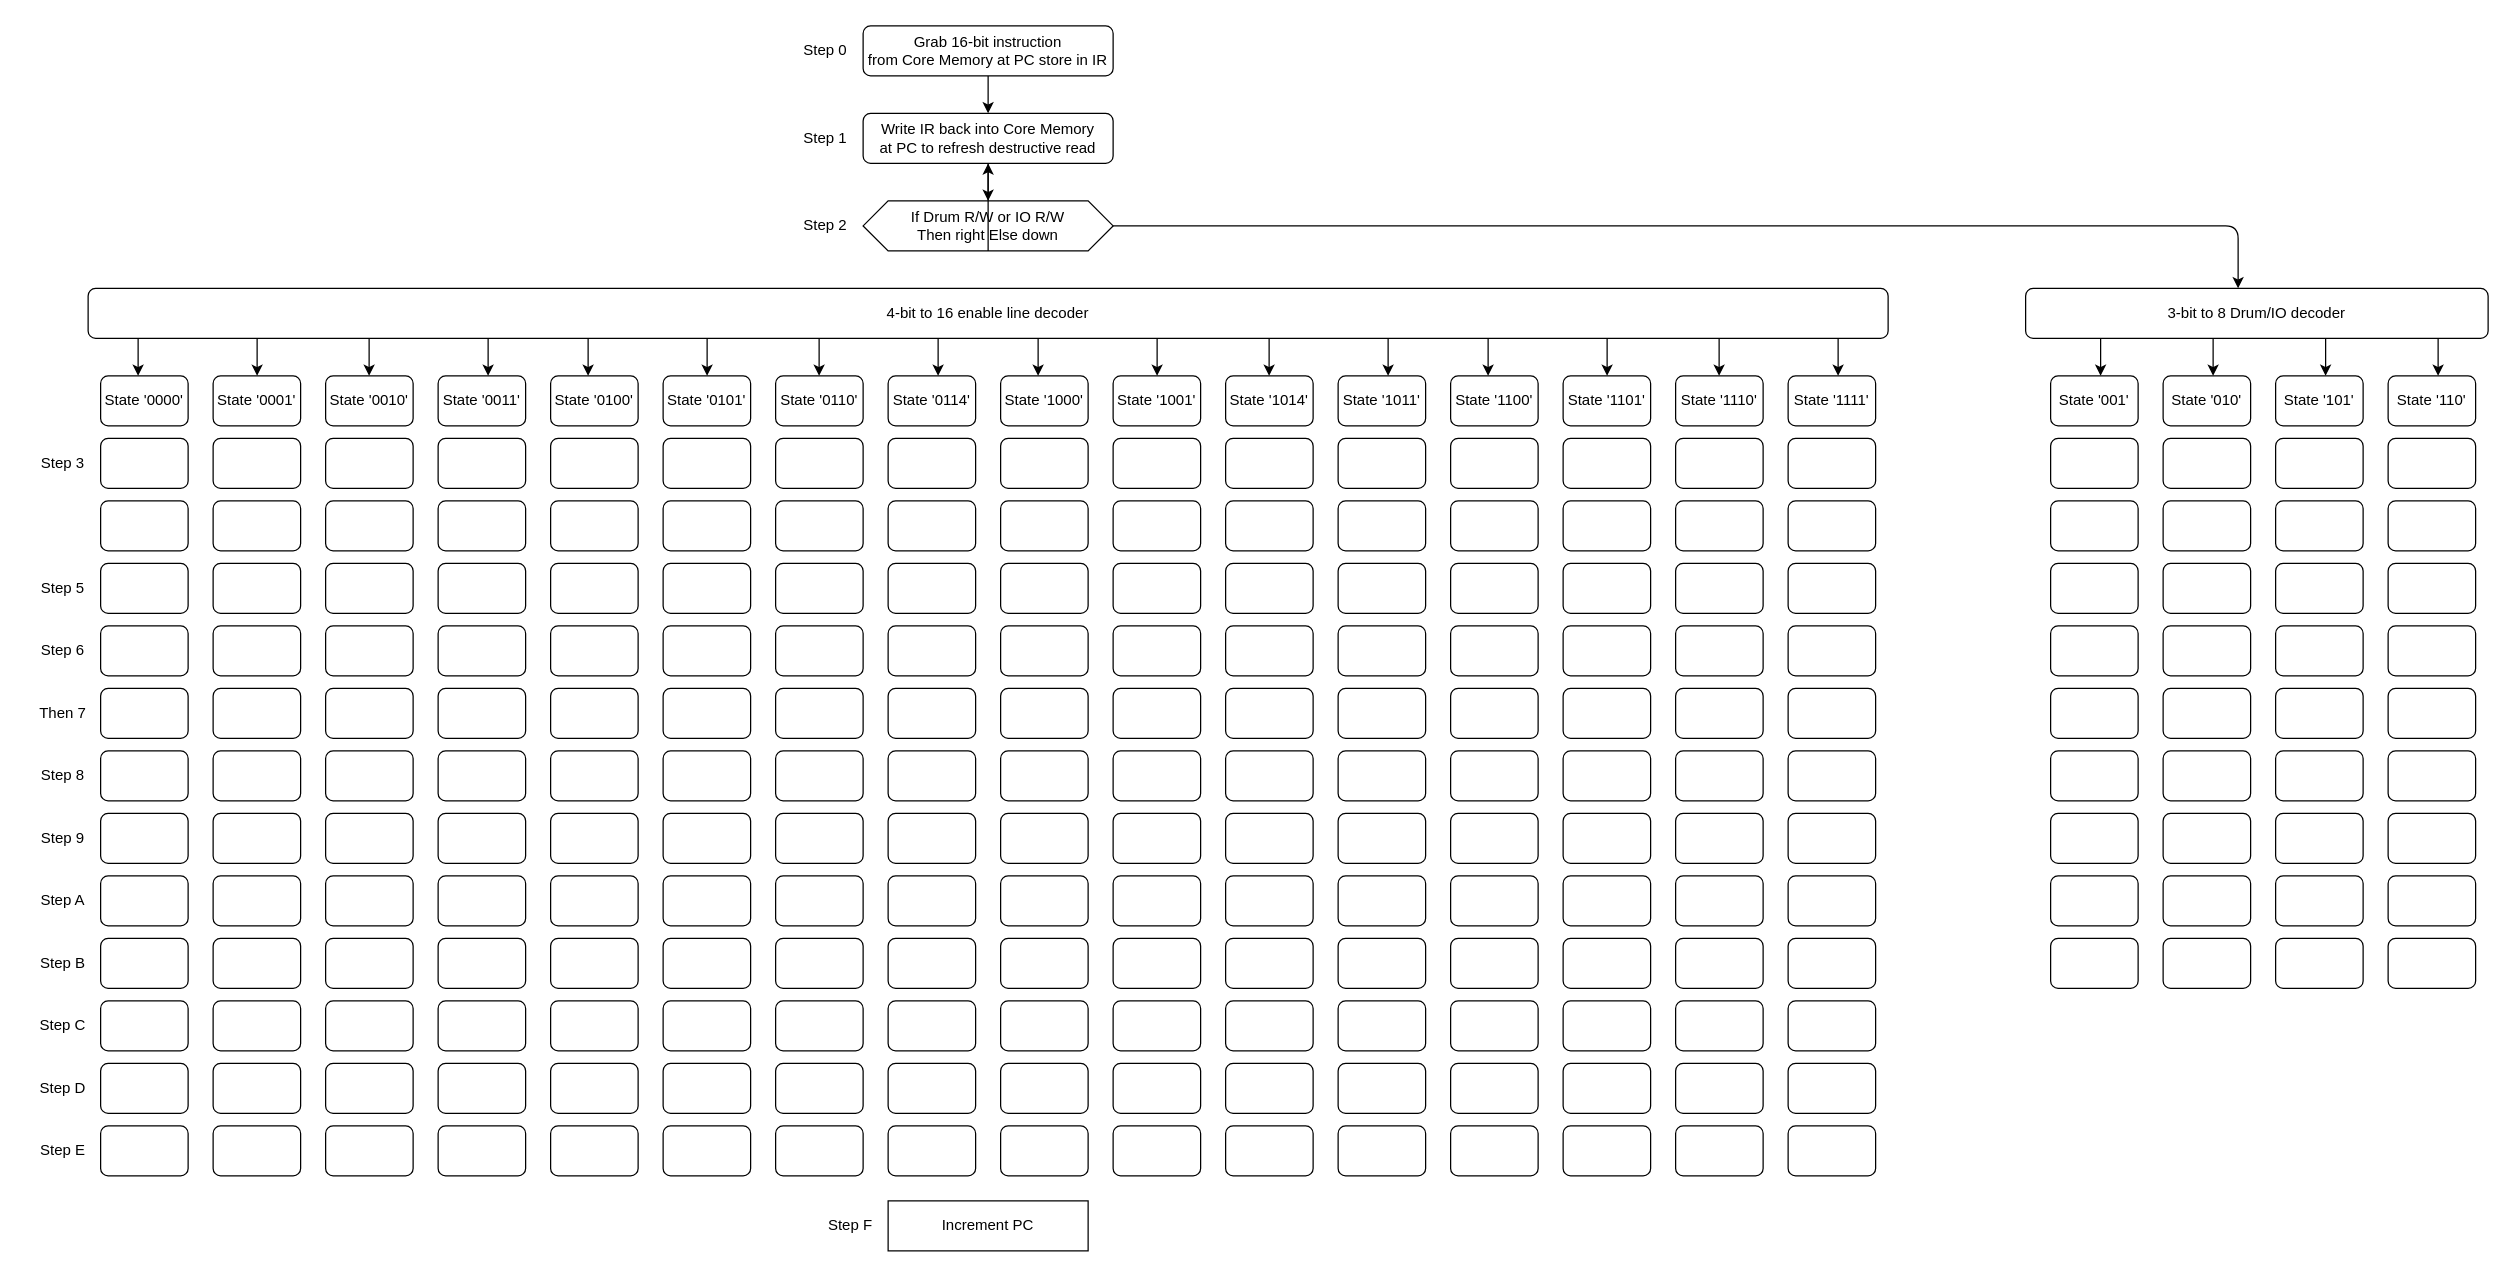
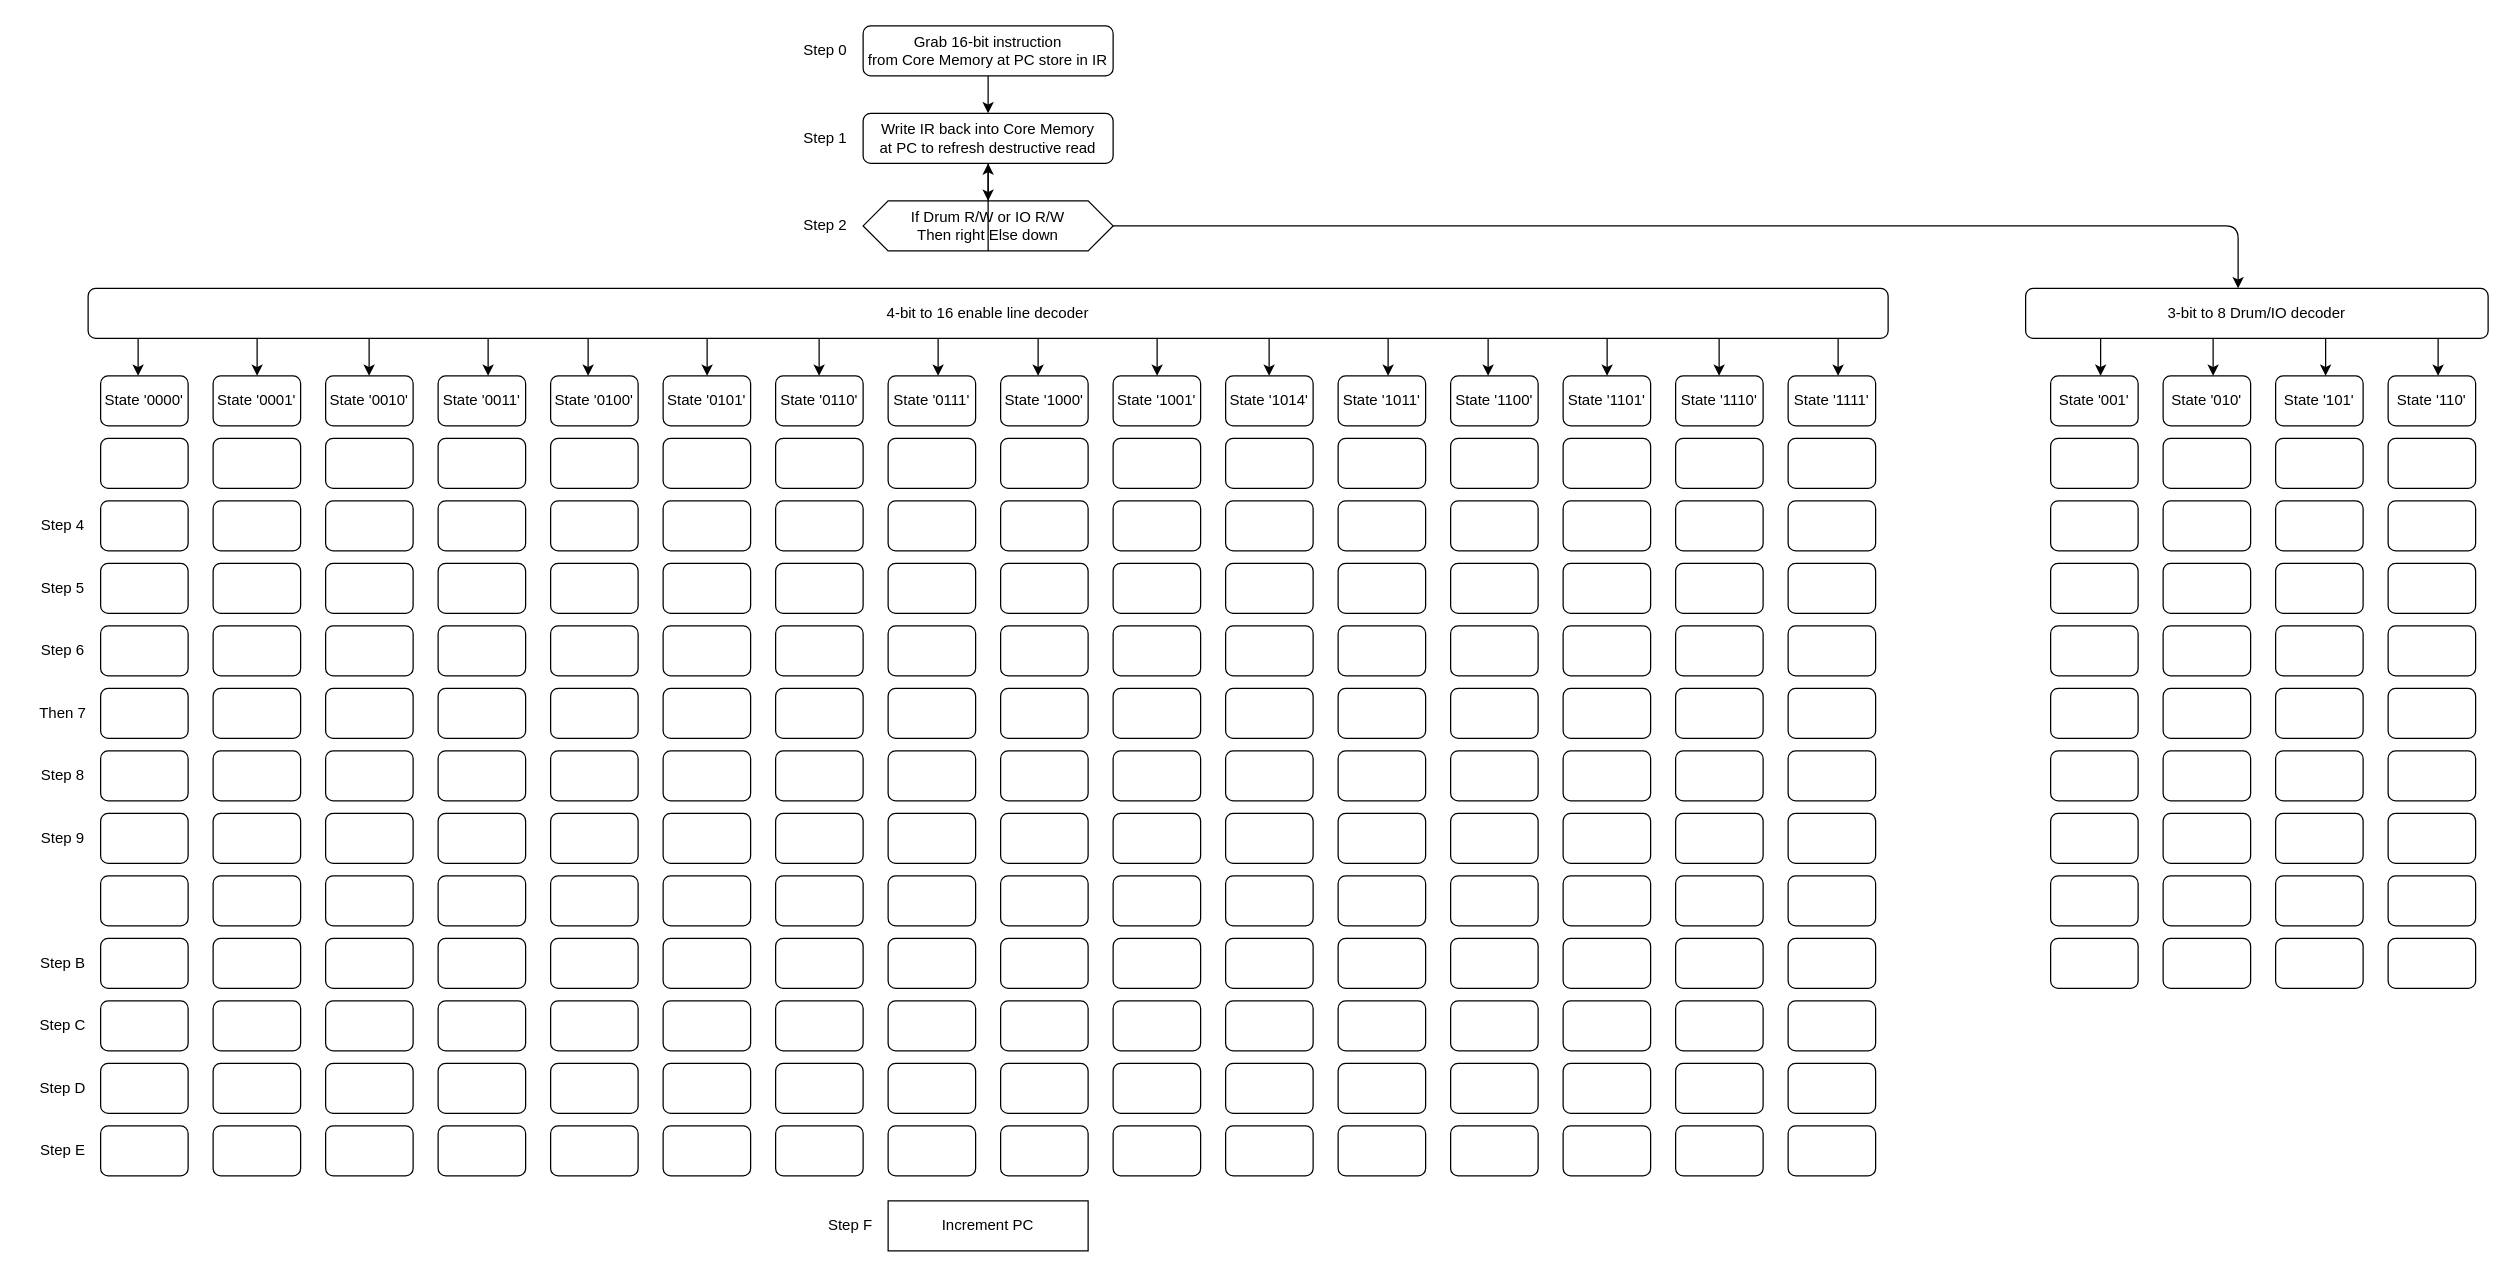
(932, 401) -> (932, 401)
(63, 463) -> none
none -> (63, 526)
(63, 901) -> none
